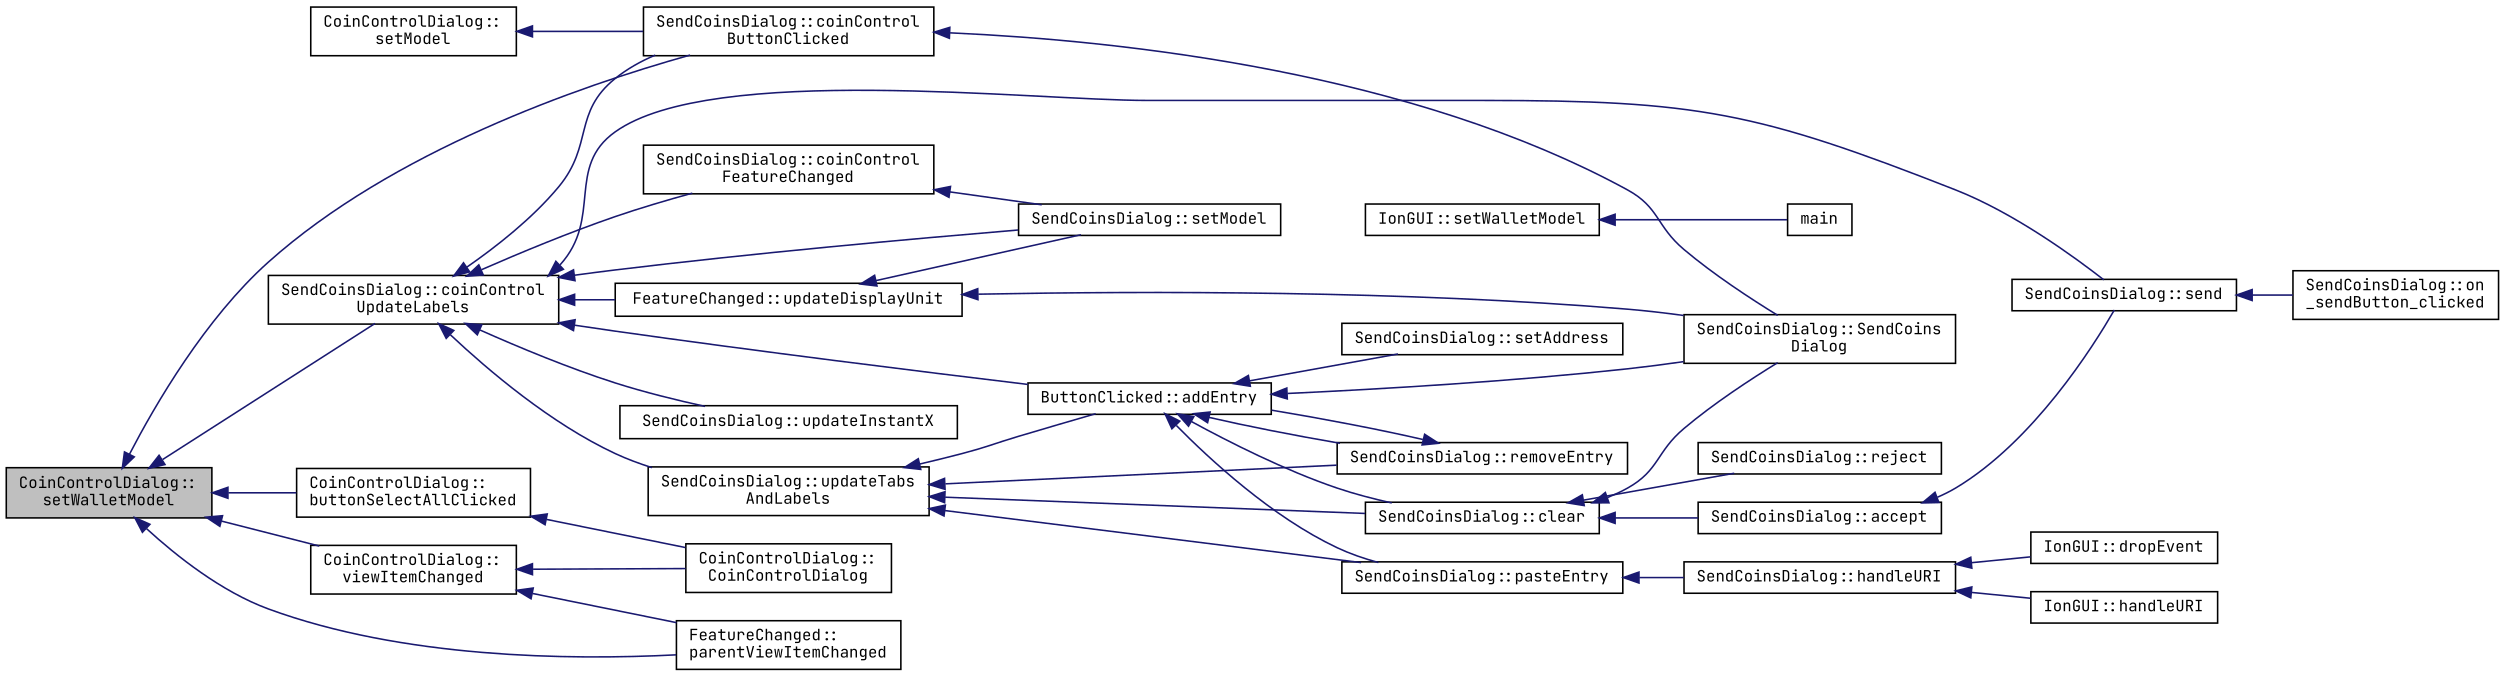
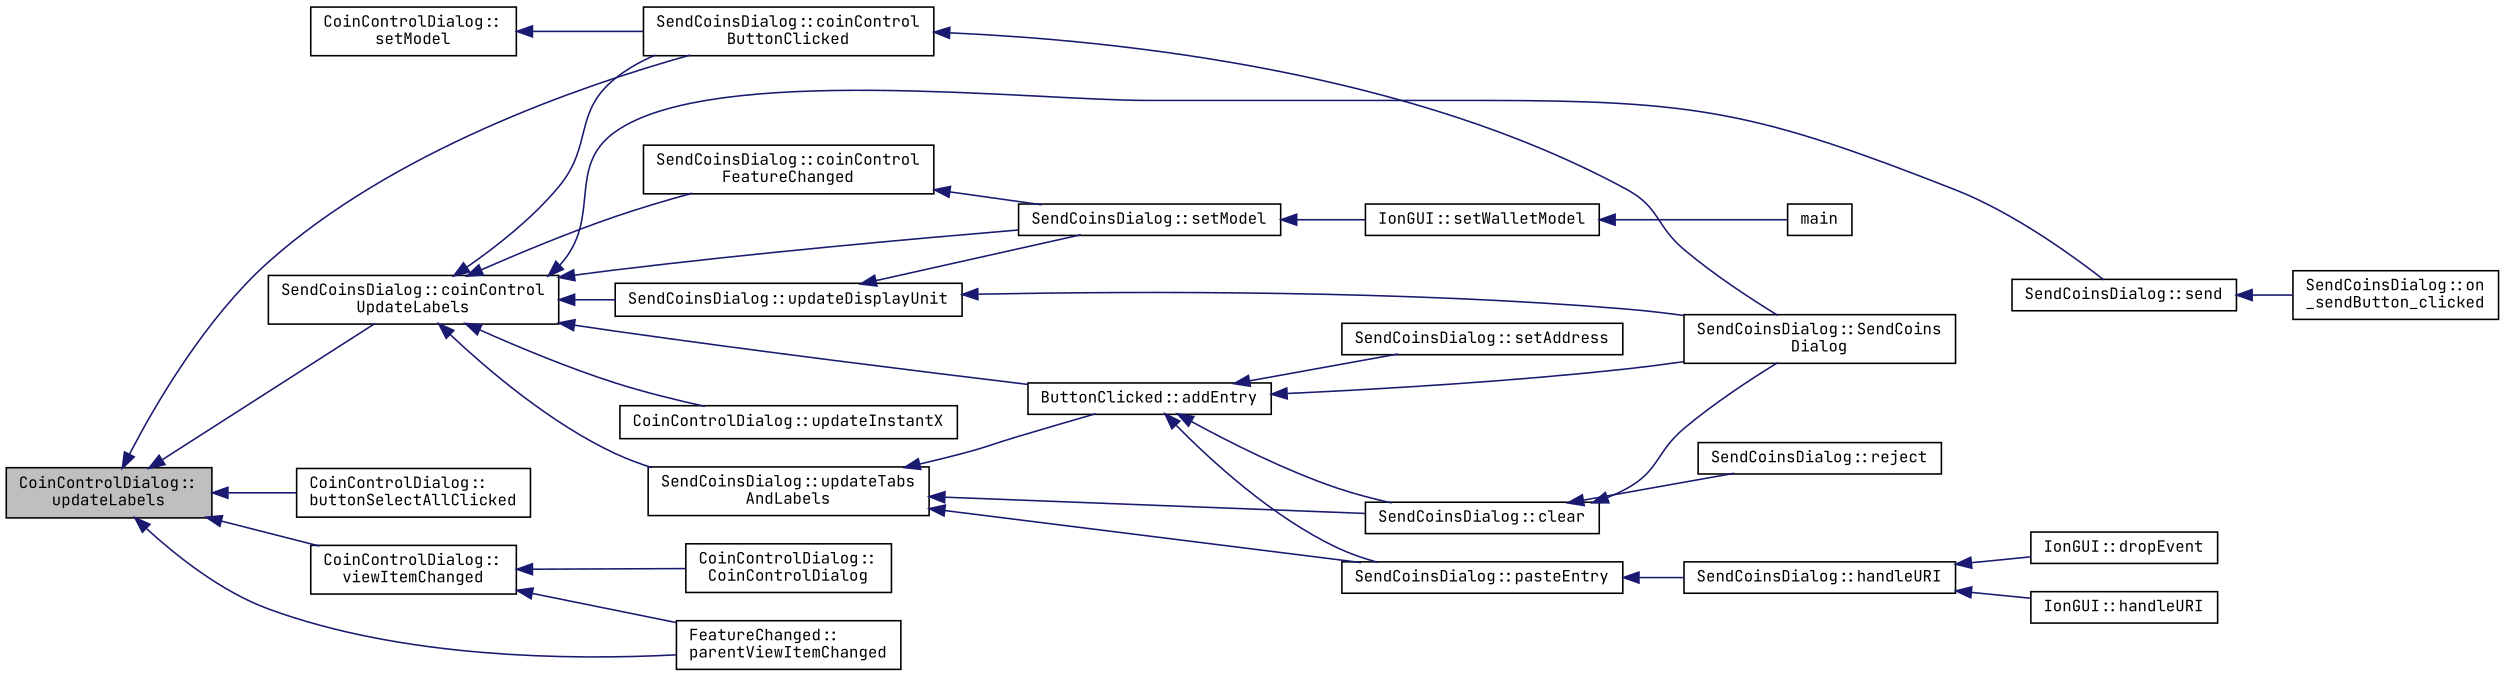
none -> (1331, 220)
(789, 300) -> (789, 300)
(789, 422) -> (789, 422)
(1482, 458) -> none
(109, 493) -> (109, 493)
(1820, 518) -> none
(616, 533) -> none
